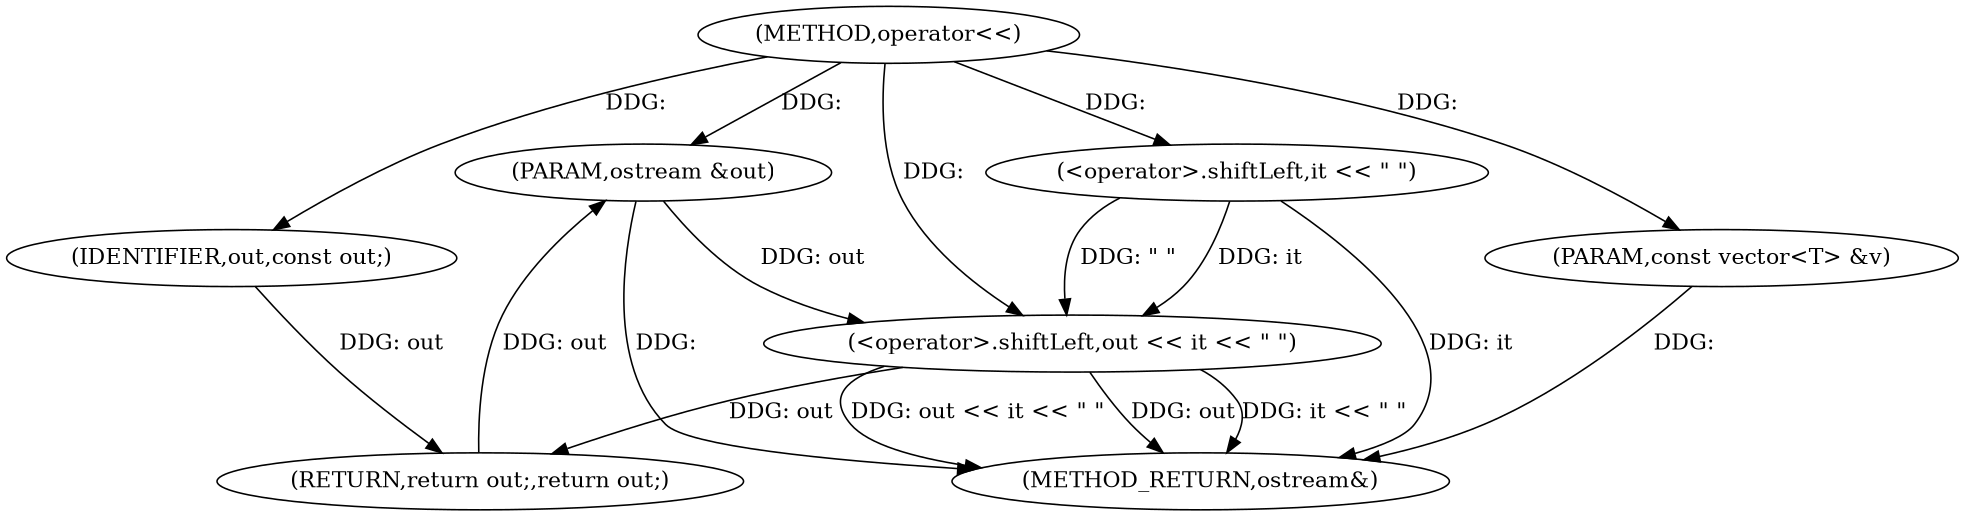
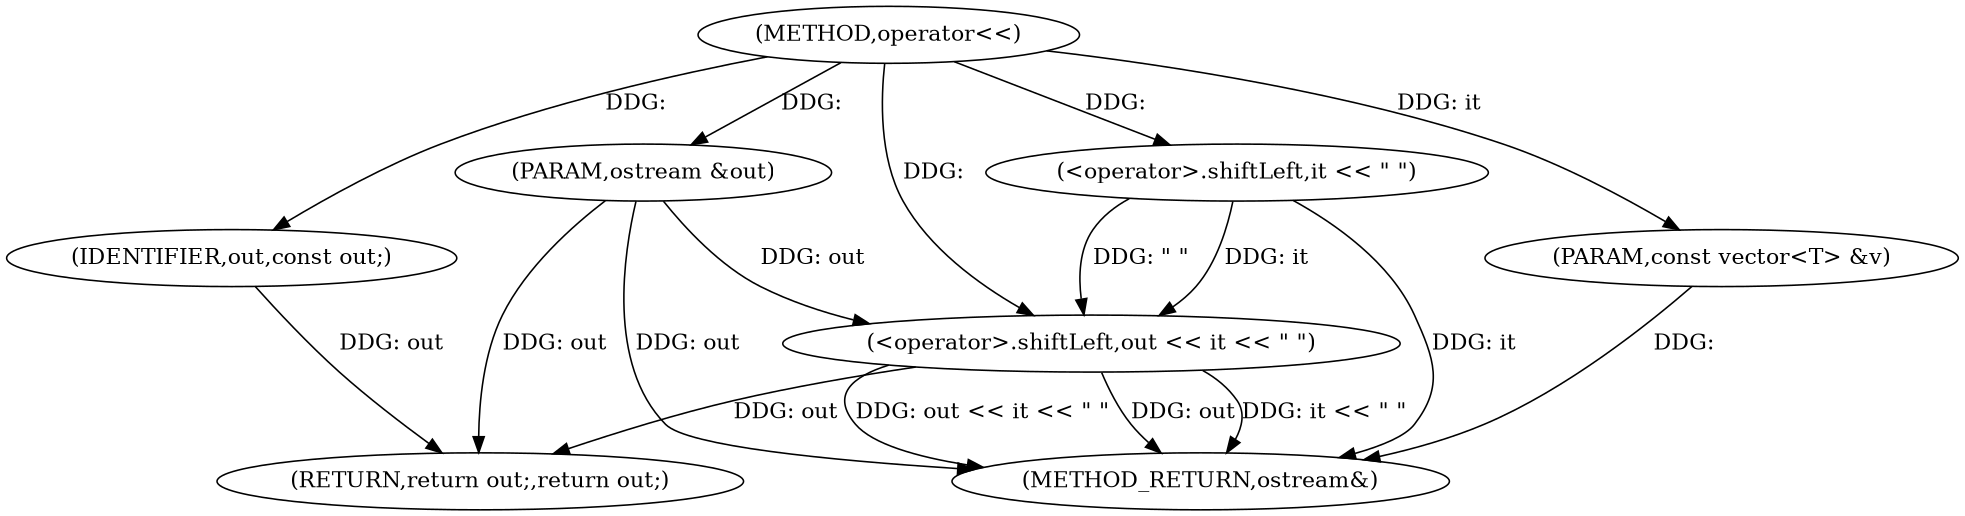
(1431, 104) -> (1440, 104)
(502, 316) -> (510, 302)
(669, 344) -> (688, 344)
